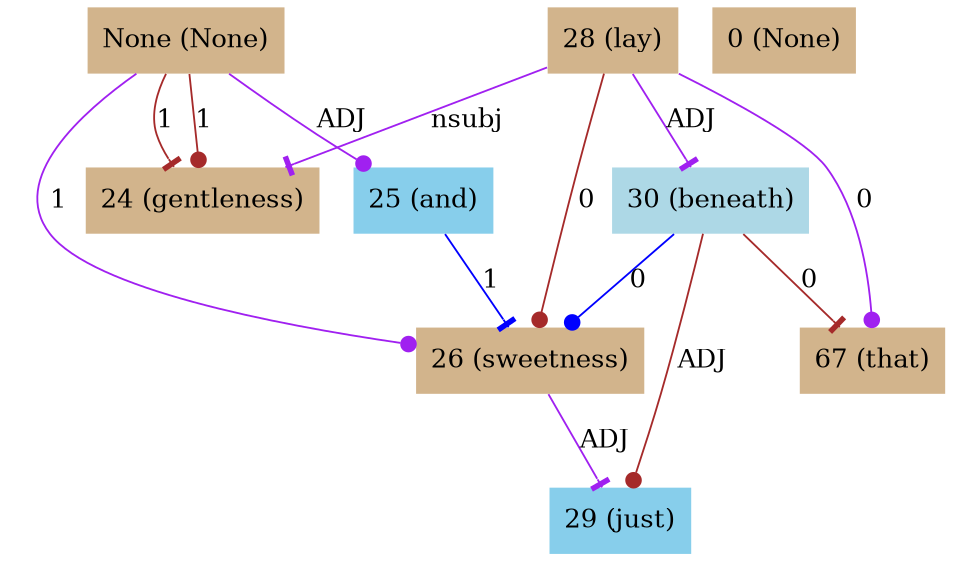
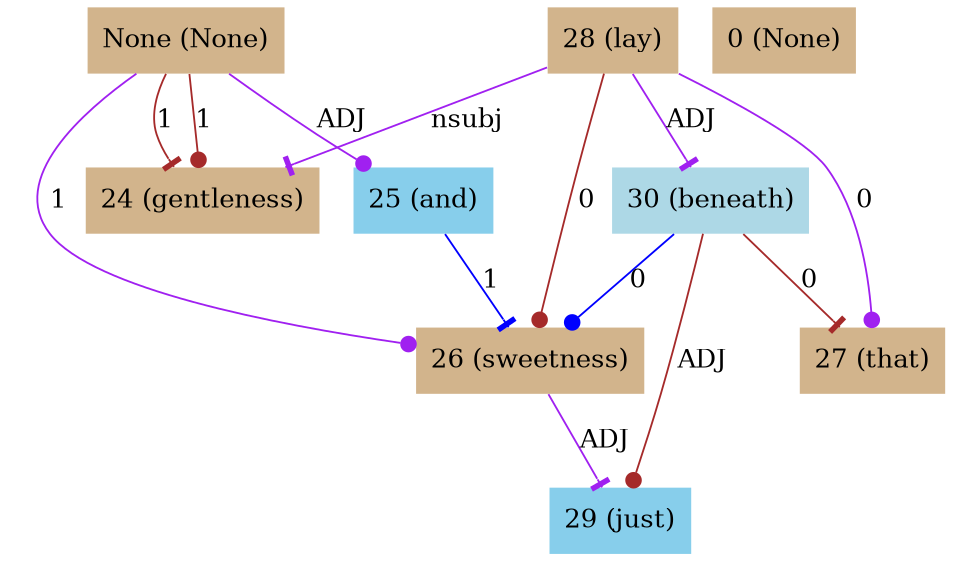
(872, 361) -> (872, 361)
